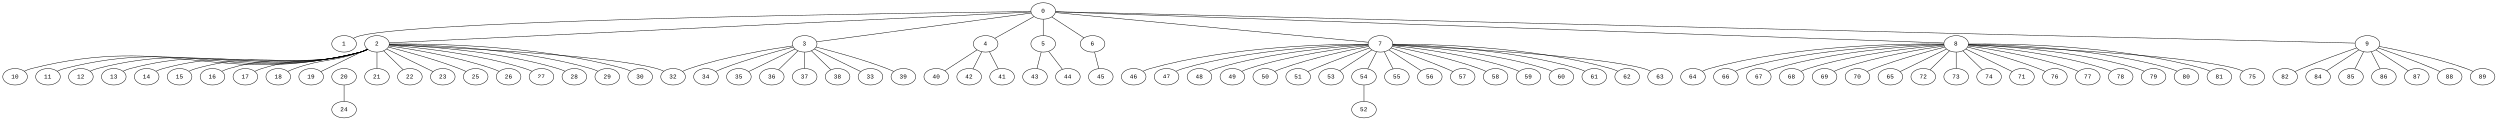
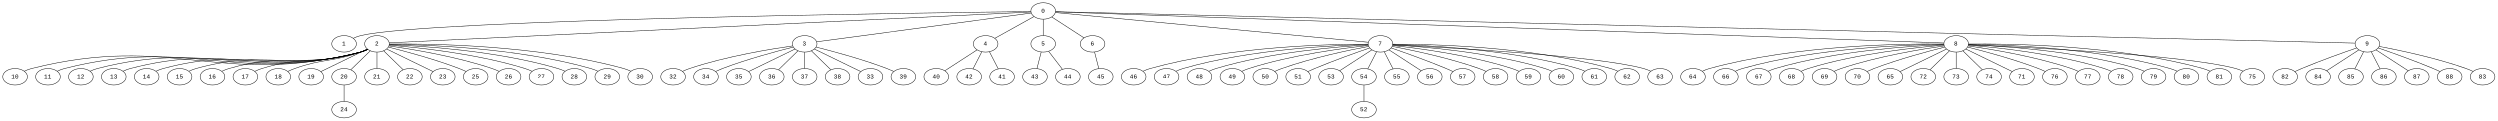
(596, 59) -> (361, 60)
(2483, 77) -> (2483, 77)
